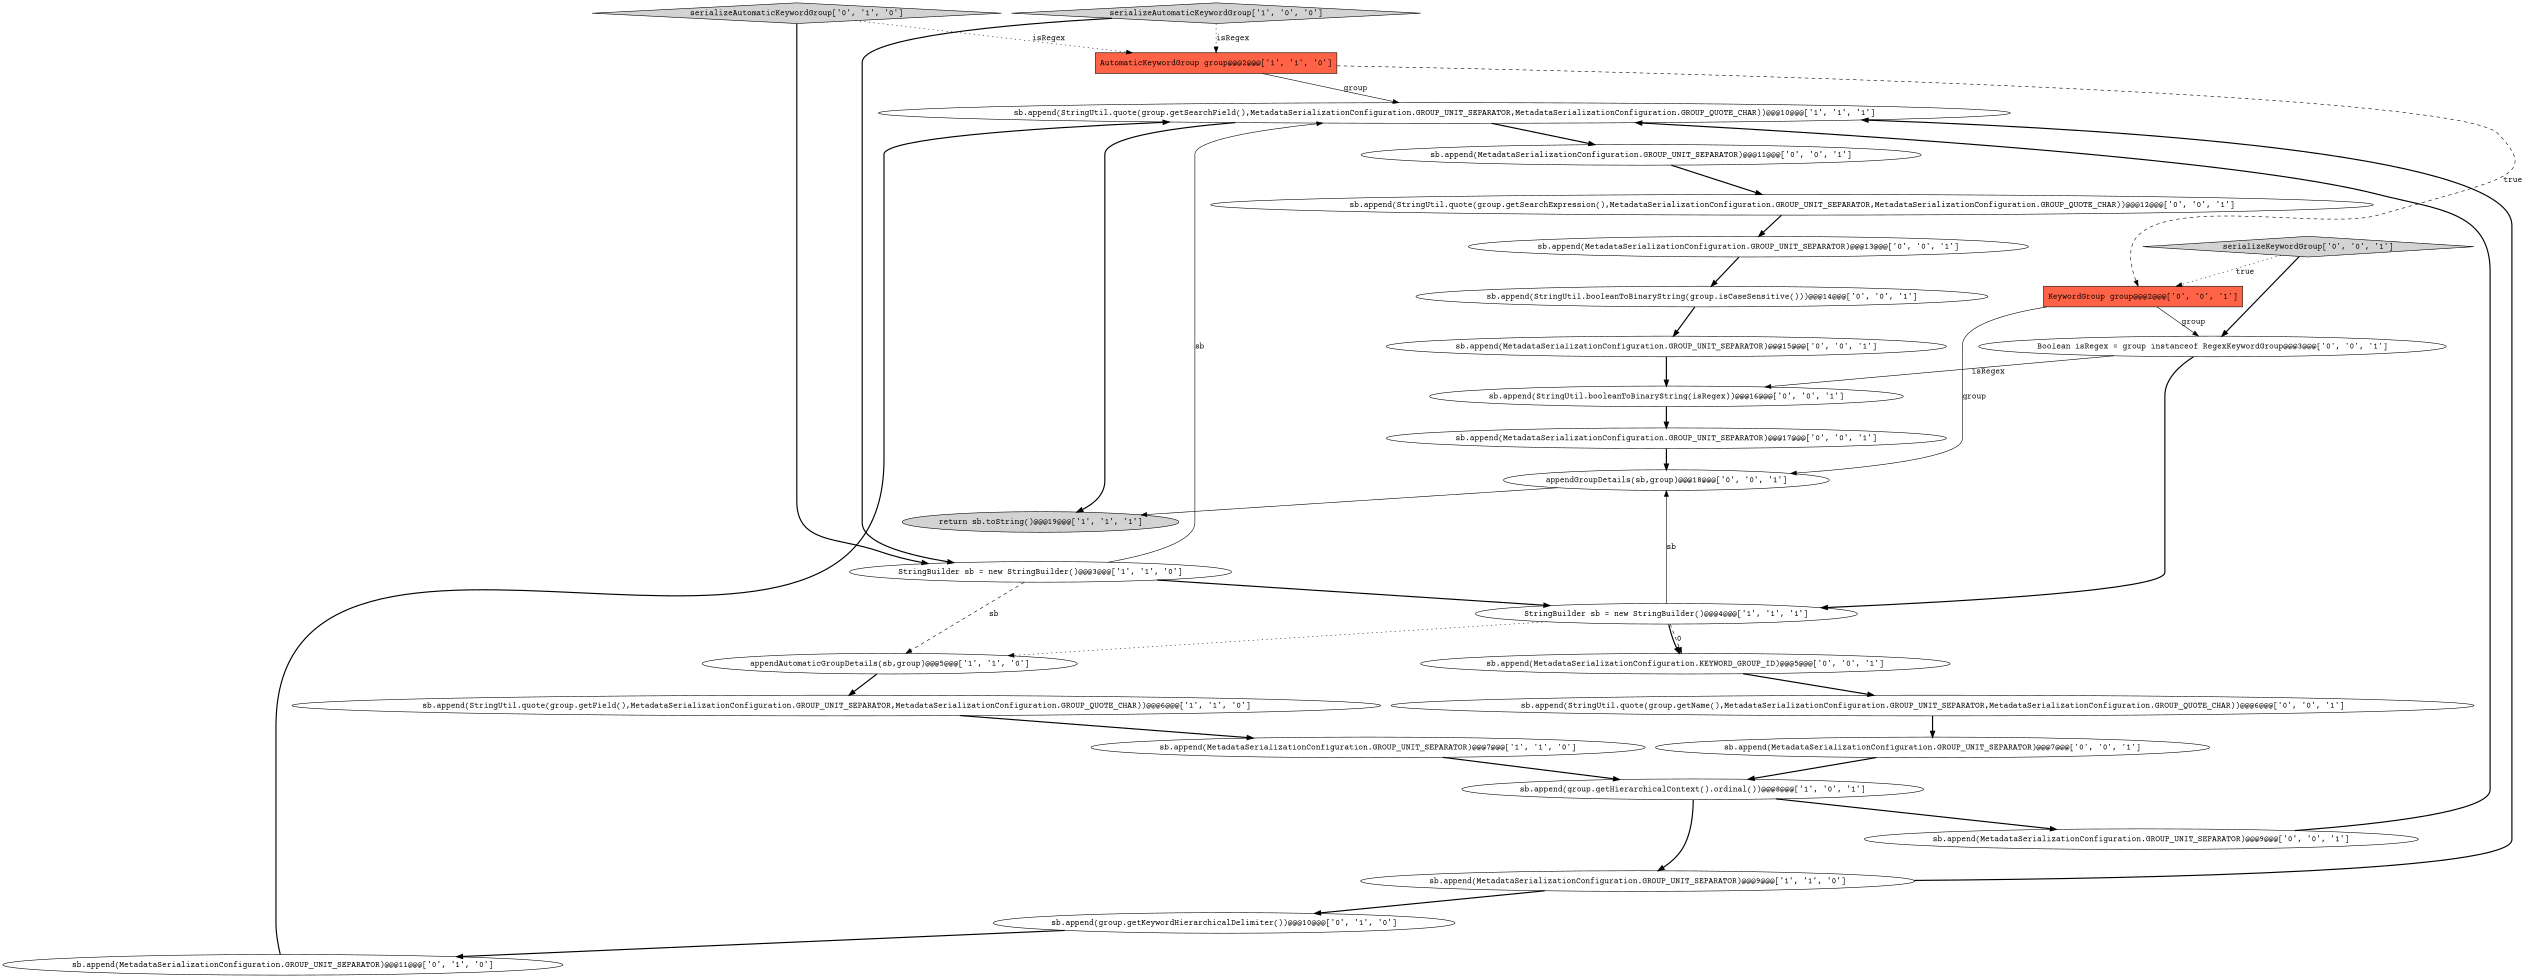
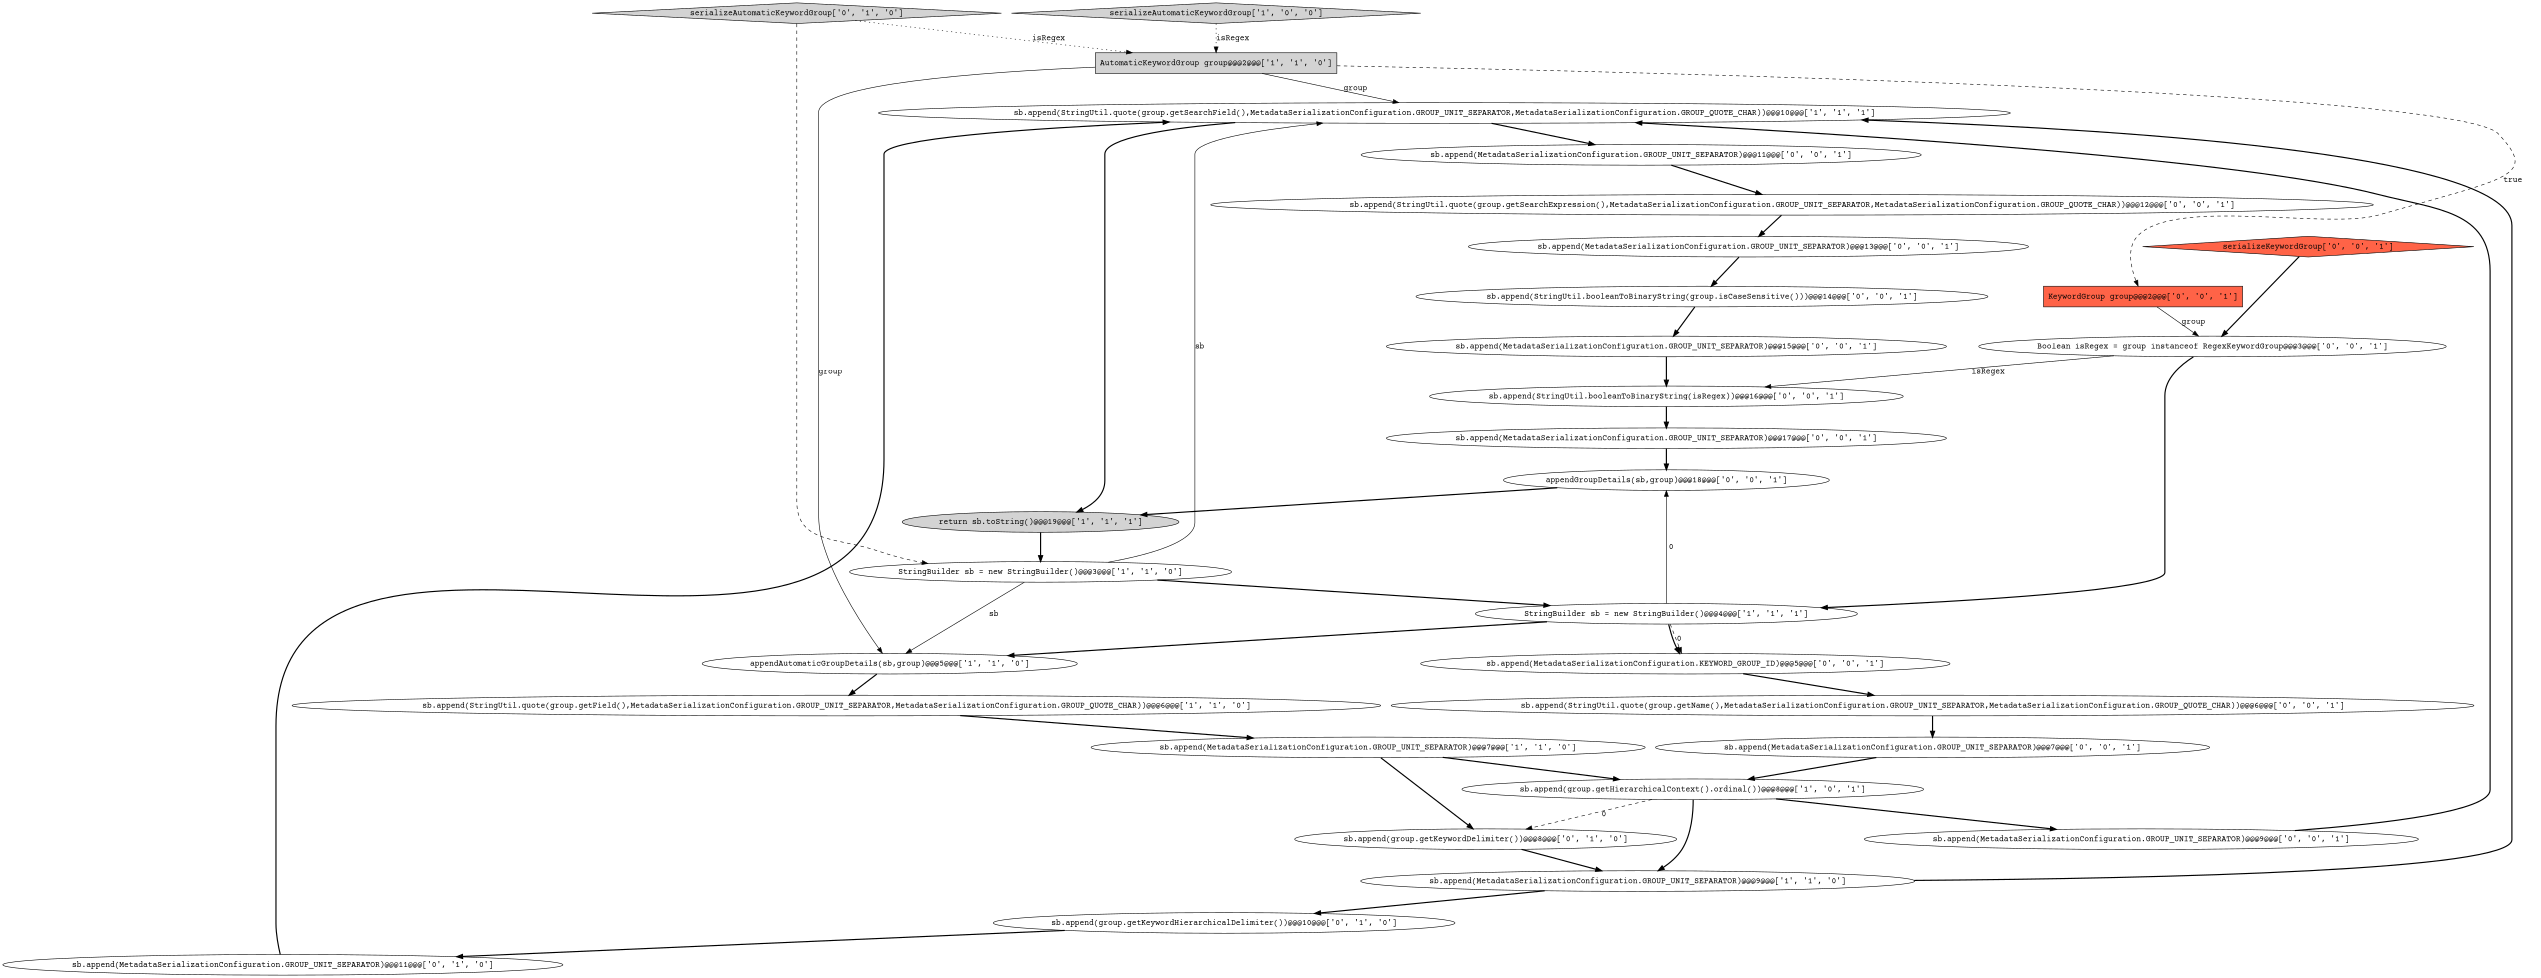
(1216, 63) -> (1216, 63)
(862, 213) -> (1041, 544)
none -> (819, 245)
(2308, 247) -> (2308, 247)
(2231, 270) -> none
(797, 338) -> (797, 338)
(1962, 430) -> none
(1352, 501) -> (1352, 501)
(1671, 547) -> (1671, 547)
(968, 616) -> (968, 616)
(1280, 639) -> (1280, 639)
none -> (1486, 839)
